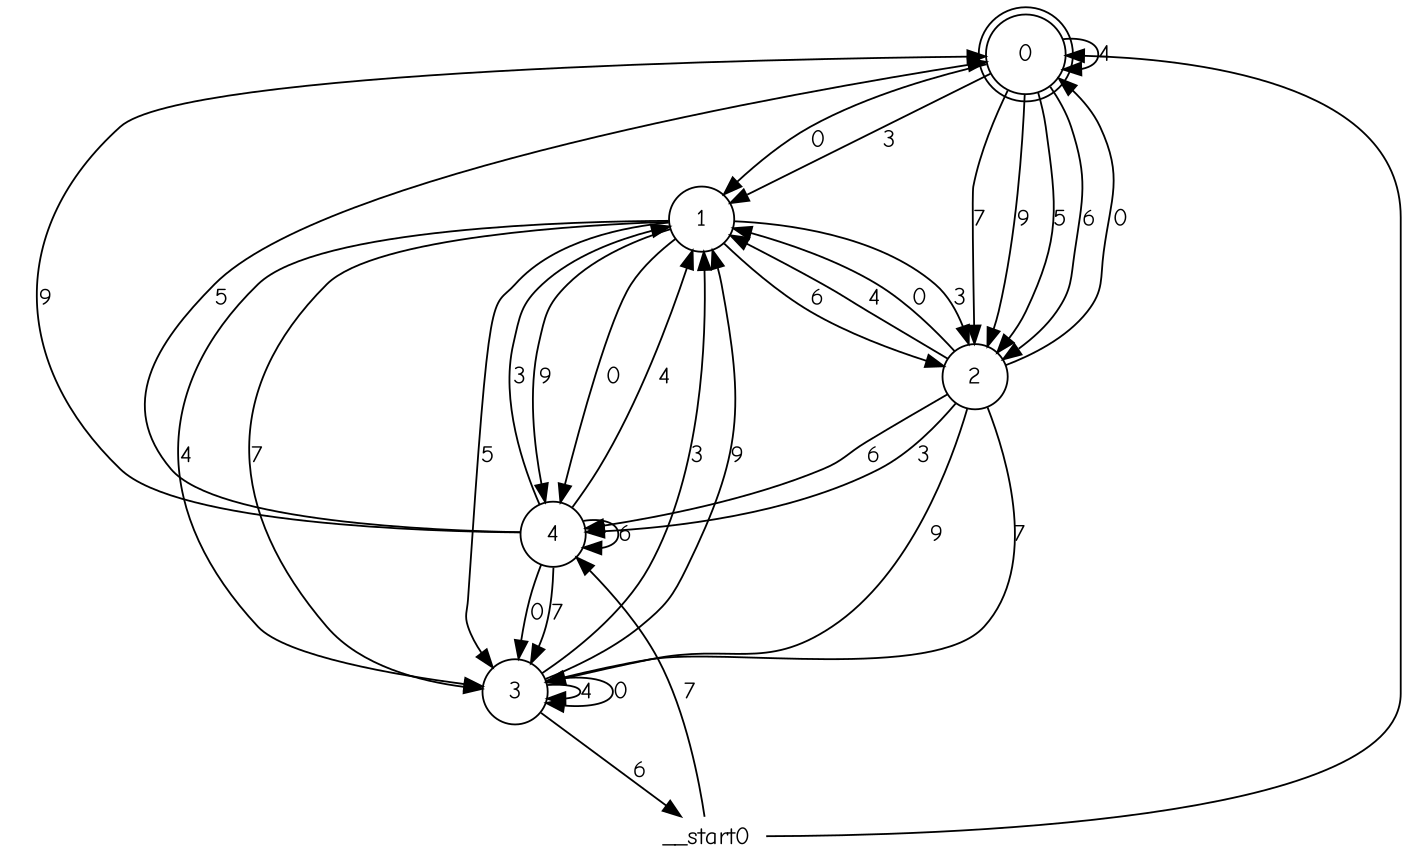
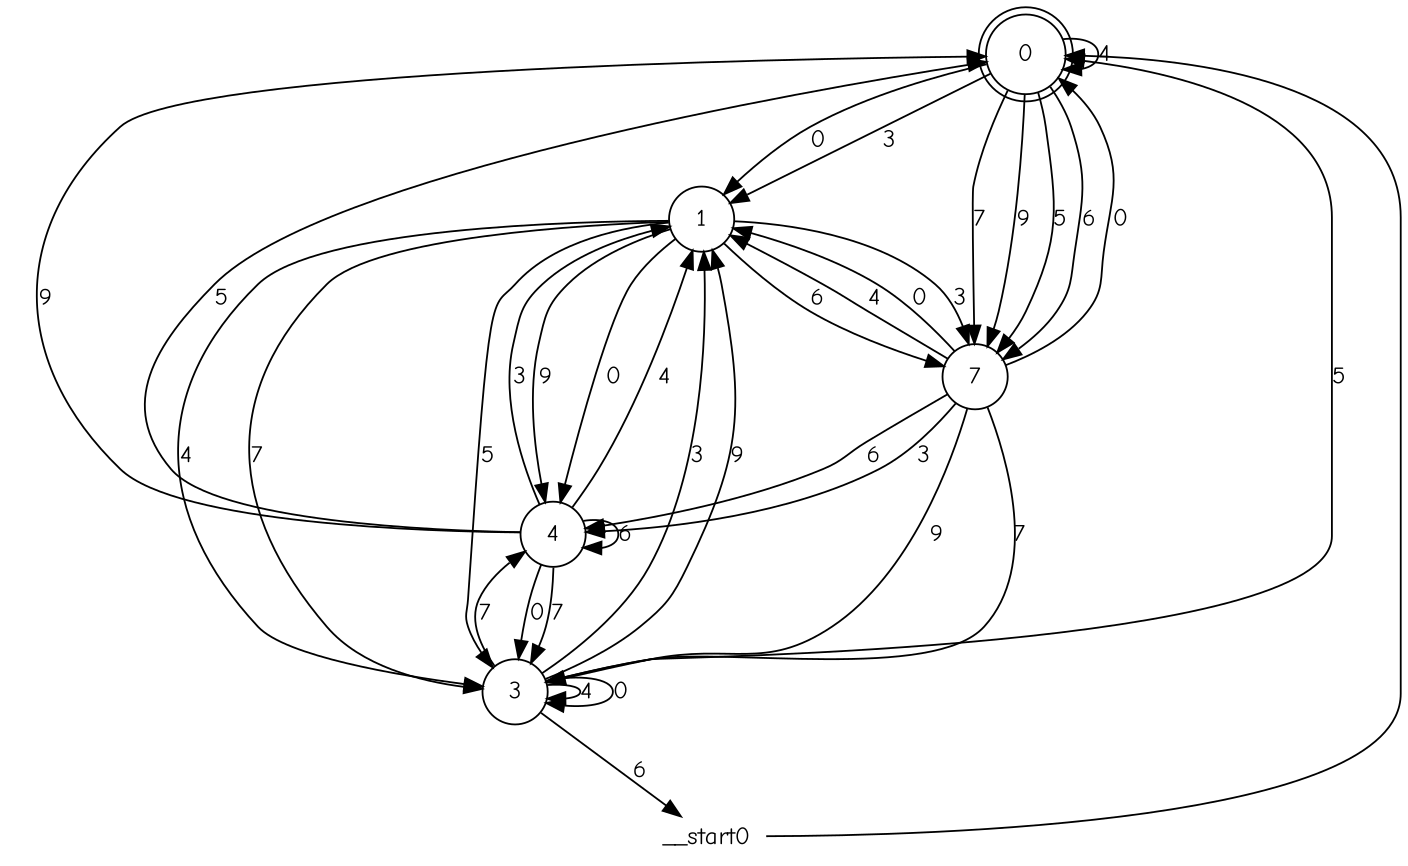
(975, 377) -> (975, 377)
none -> (1264, 589)
(669, 683) -> (479, 599)
